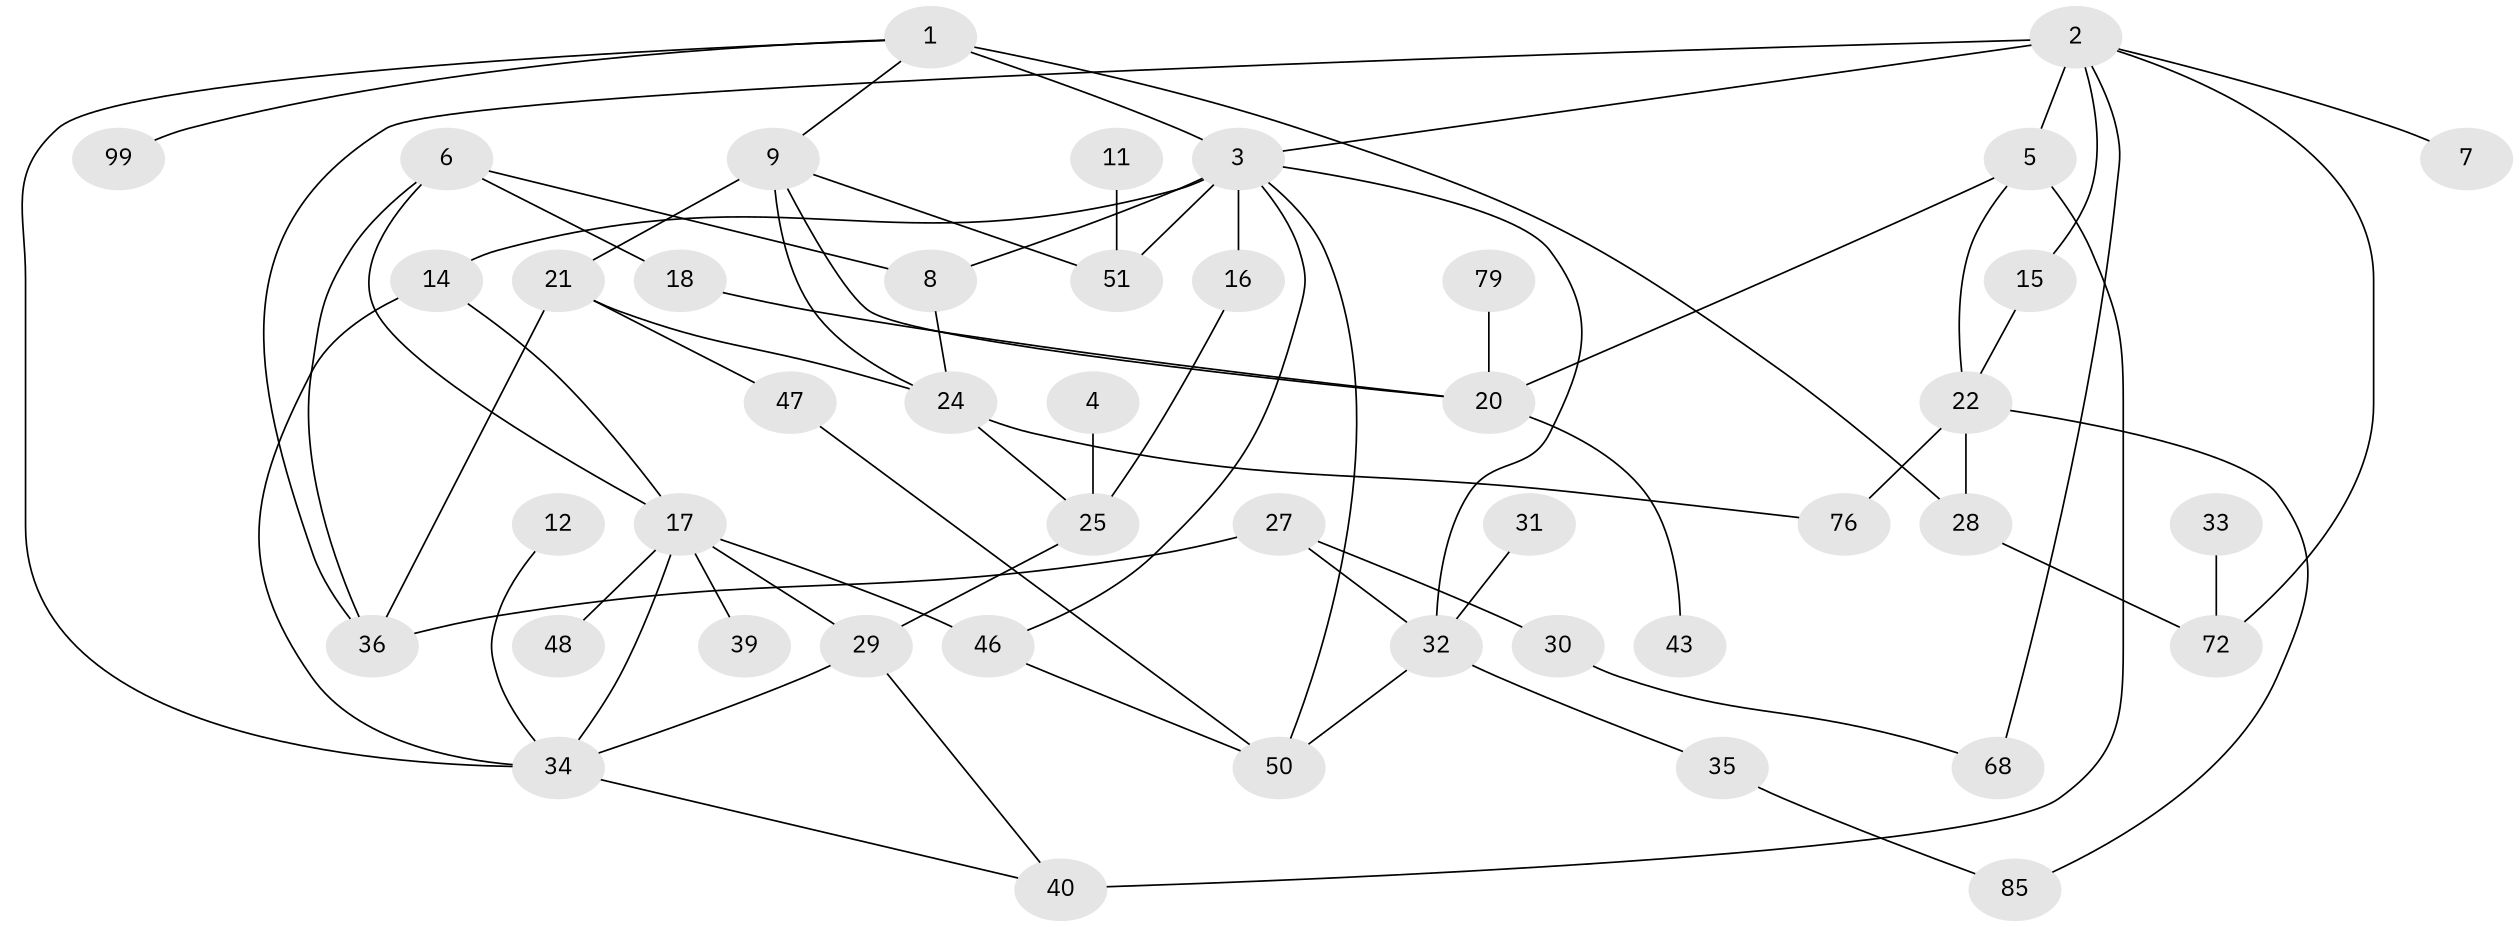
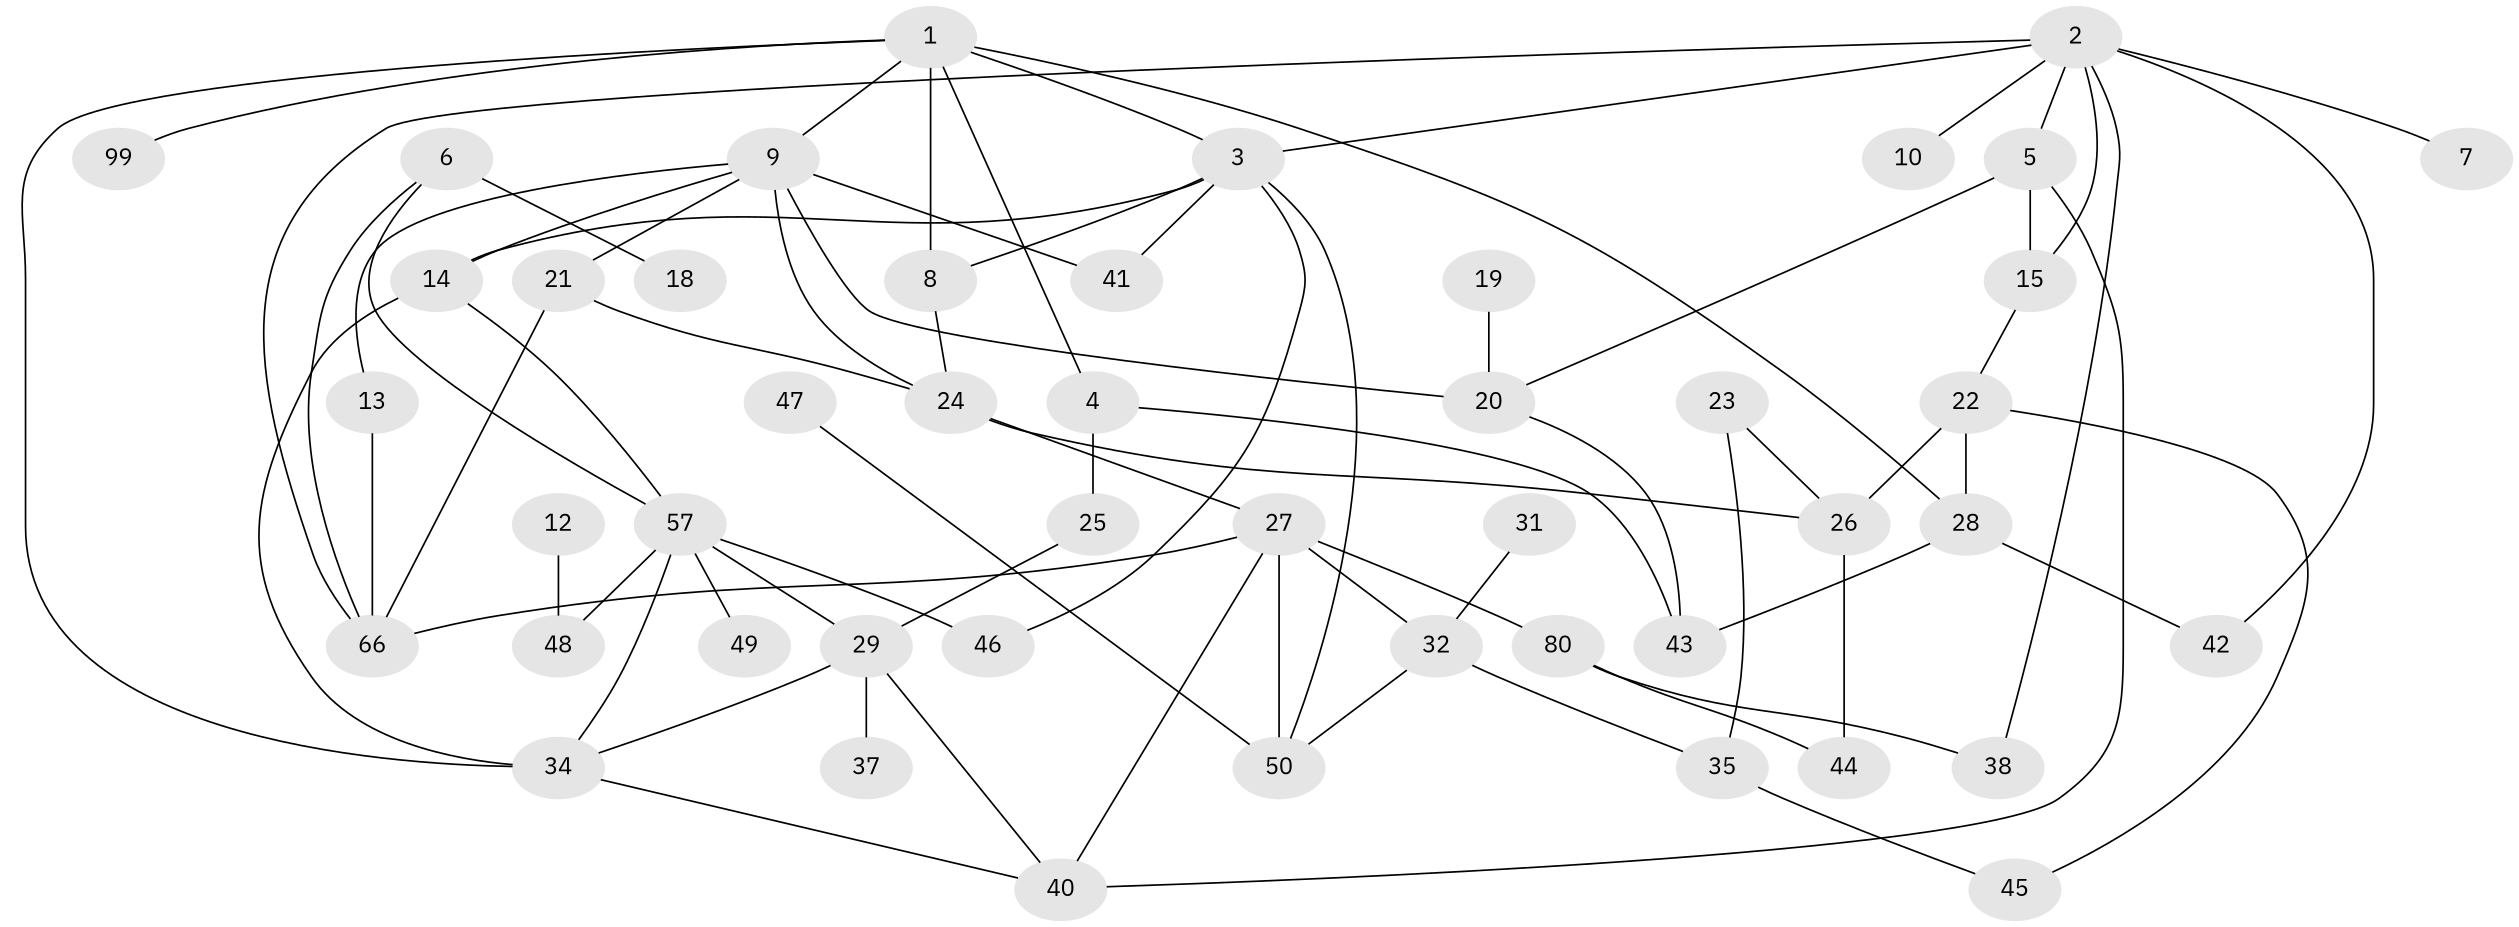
(1117, 159) -> none
none -> (1908, 159)
none -> (1005, 205)
(649, 210) -> (931, 159)
none -> (601, 213)
(1964, 273) -> (2030, 220)
(1117, 281) -> (1117, 281)
(1238, 281) -> none
(1489, 281) -> (1489, 281)
(1580, 315) -> none
(674, 342) -> none
(1082, 352) -> none
none -> (372, 403)
none -> (1722, 403)
none -> (1442, 446)
(1022, 464) -> (1115, 464)
(680, 524) -> (680, 524)
(1844, 524) -> (1844, 524)
(2216, 524) -> none
none -> (1825, 588)
(372, 646) -> (372, 646)
(492, 646) -> (558, 585)
(745, 646) -> (745, 646)
(1558, 646) -> (1558, 646)
(2216, 646) -> (2216, 646)
none -> (1170, 707)
(1133, 708) -> (1279, 646)
none -> (866, 768)
none -> (1844, 768)
(1998, 768) -> (1998, 768)
(2015, 890) -> (2015, 890)
